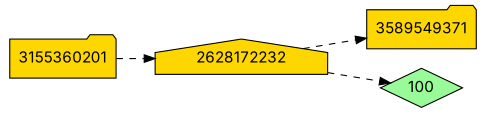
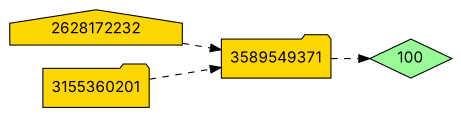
(130, 59) -> (180, 74)
(354, 77) -> (345, 59)
